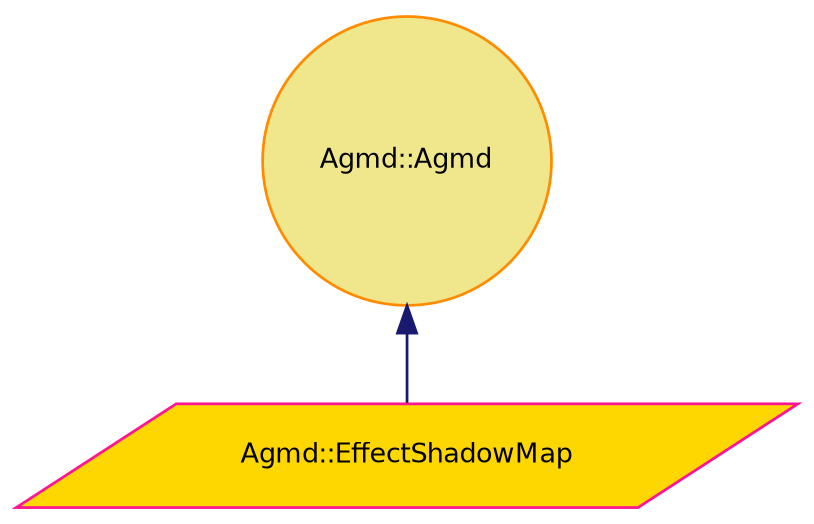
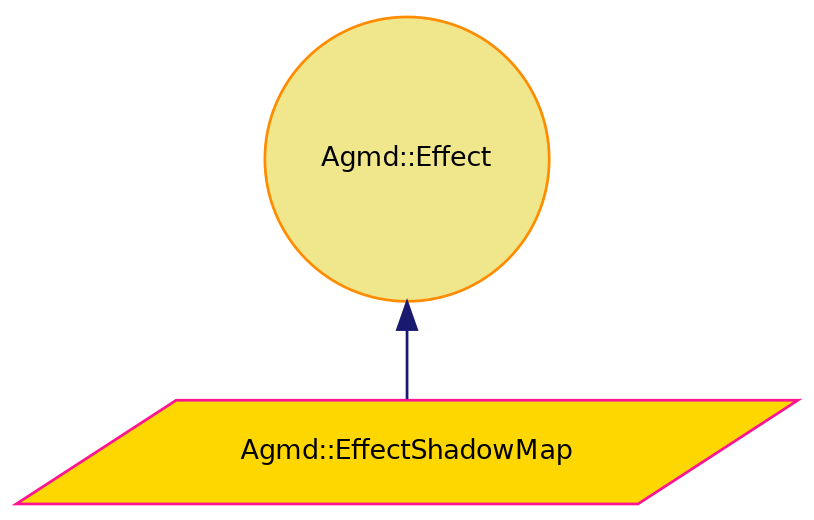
(407, 161) -> (407, 159)
